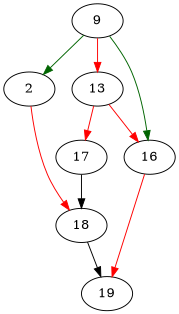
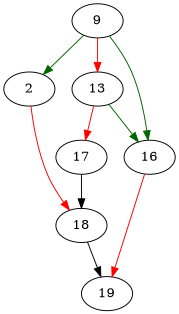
(121, 119) -> (121, 119)
